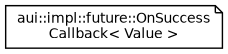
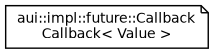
(114, 27) -> (107, 27)
